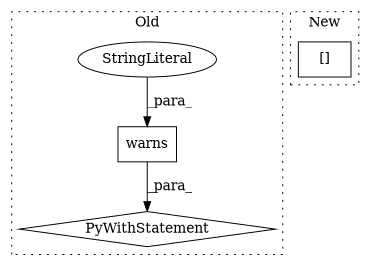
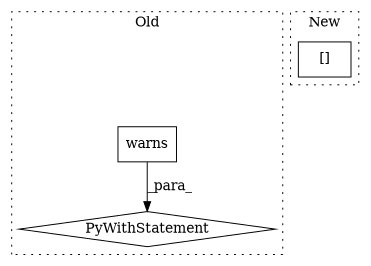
(147, 59) -> none
